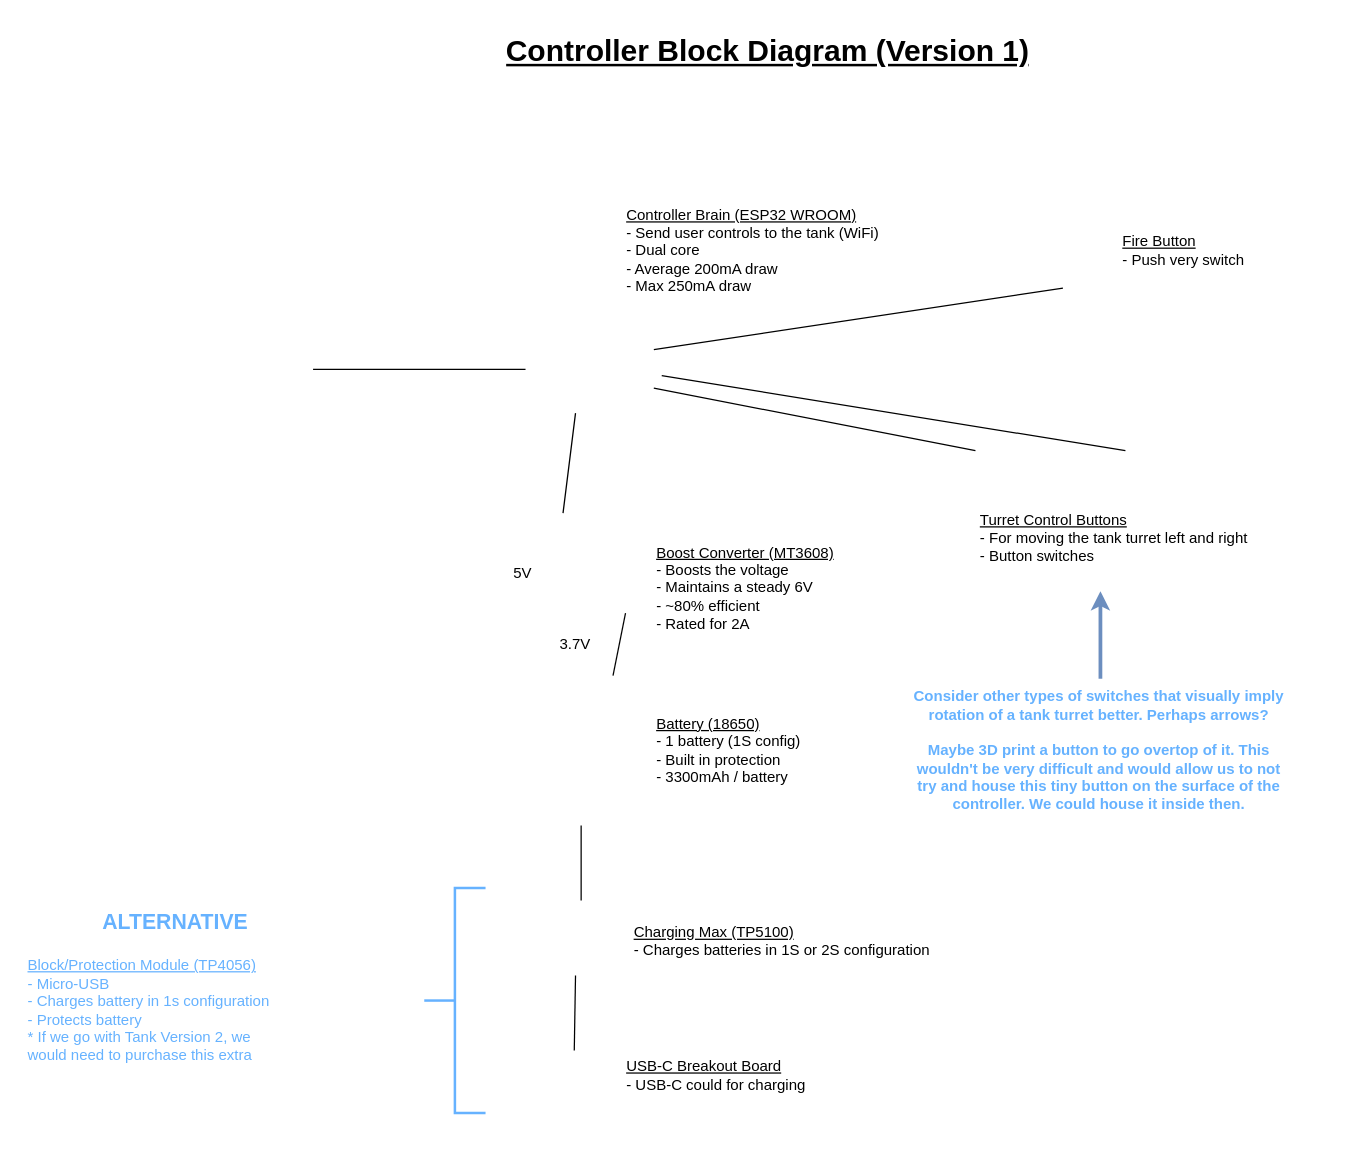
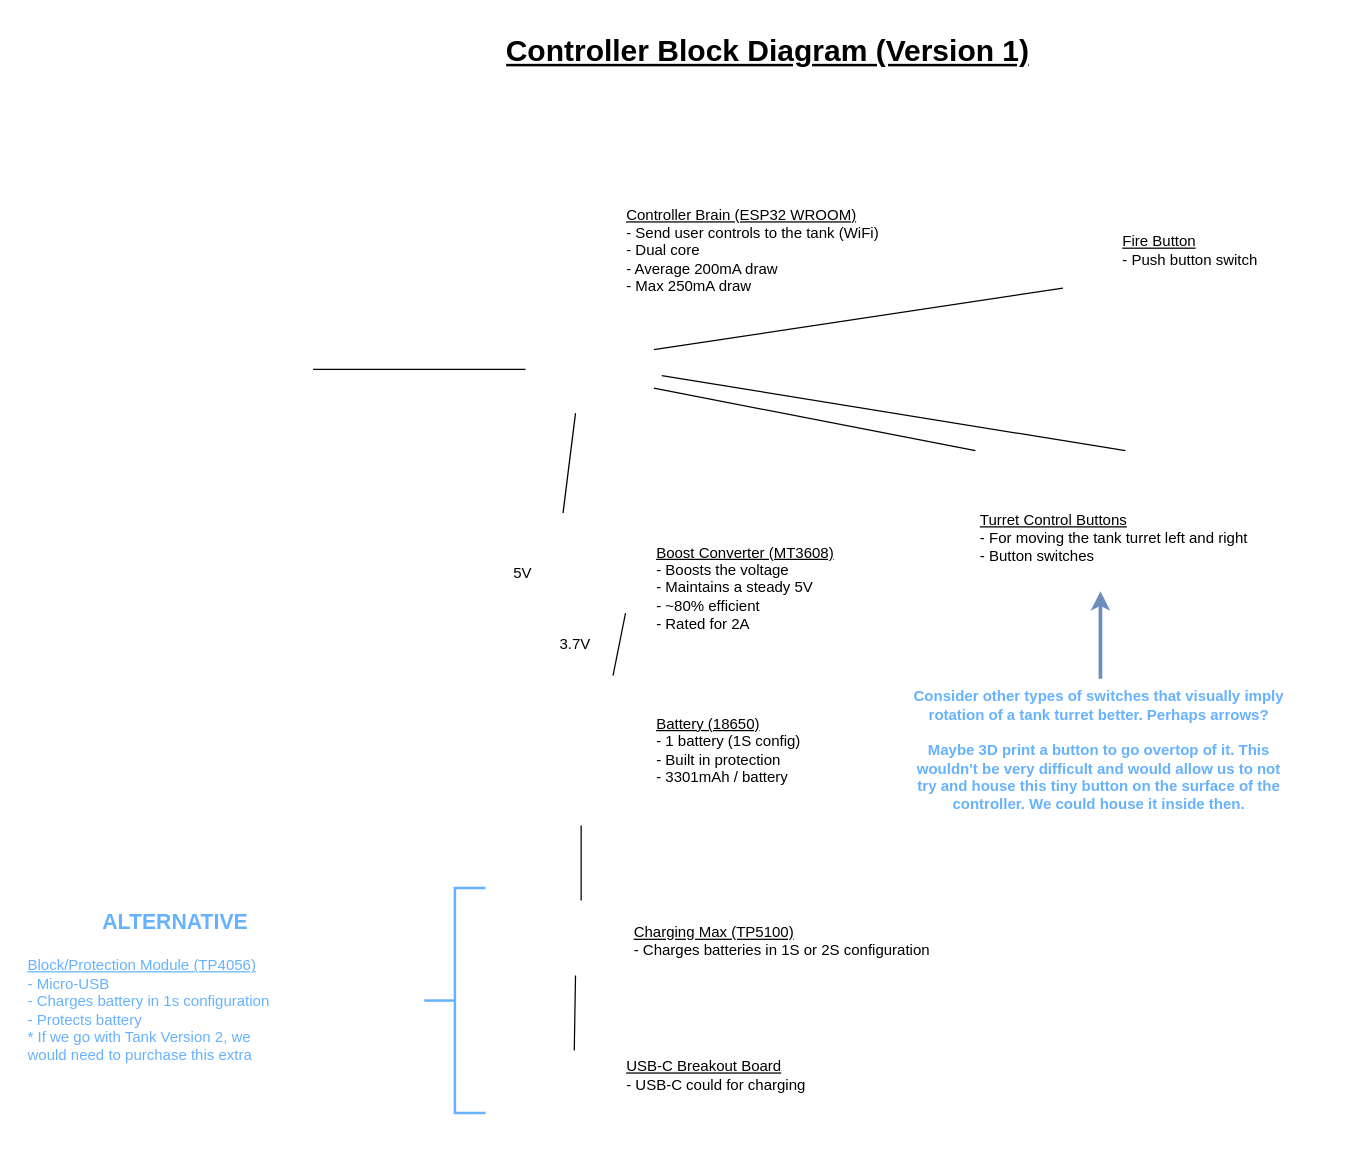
(1191, 251) -> (1199, 251)
(754, 588) -> (754, 588)
(744, 751) -> (744, 751)
